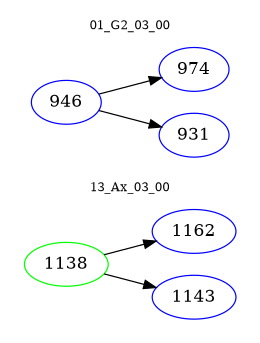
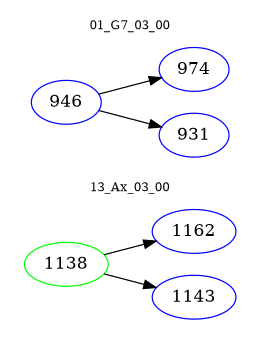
(130, 26) -> (130, 26)
